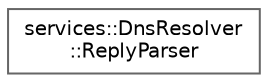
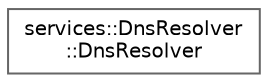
(134, 41) -> (134, 41)
